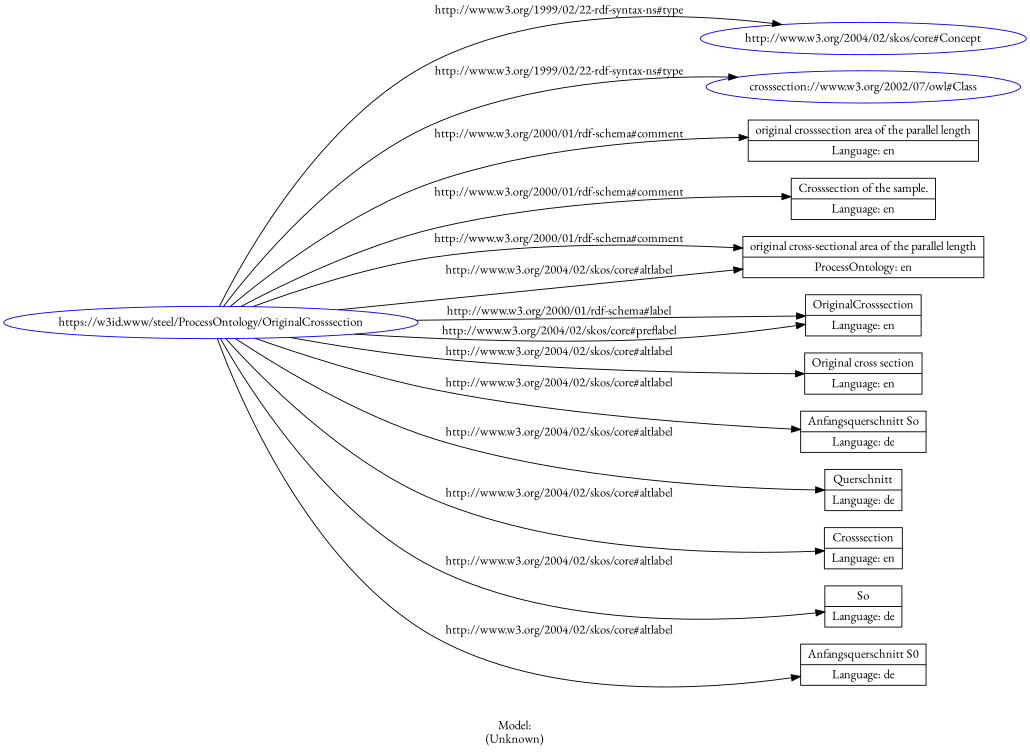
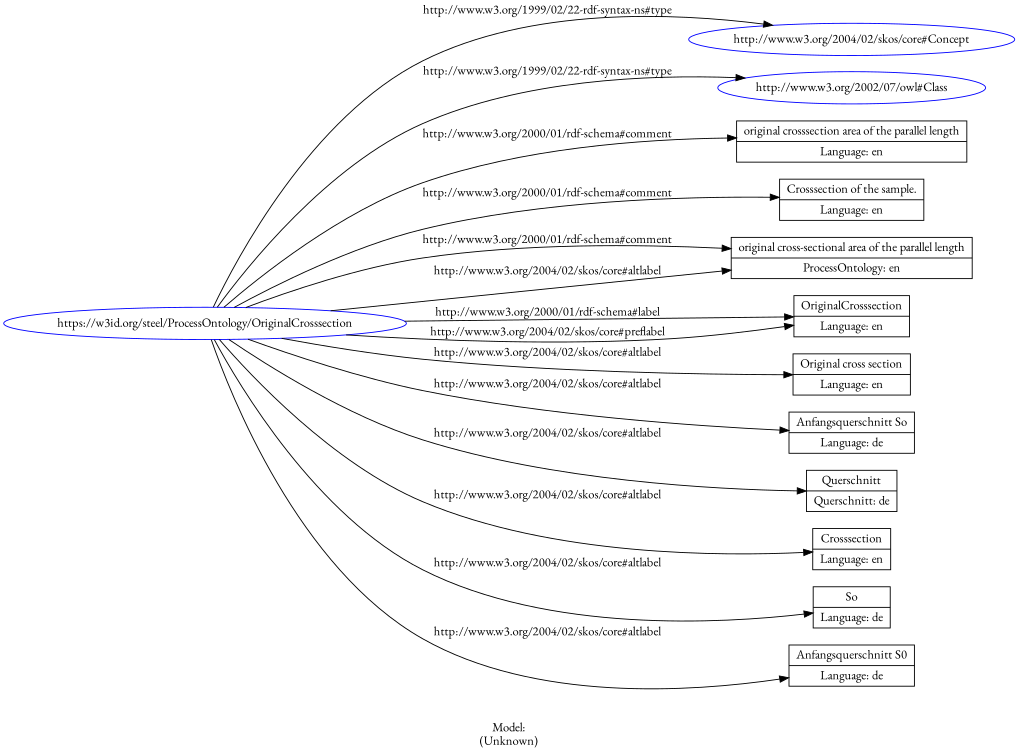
(863, 87) -> (852, 88)
(211, 322) -> (205, 323)
(863, 500) -> (852, 501)
